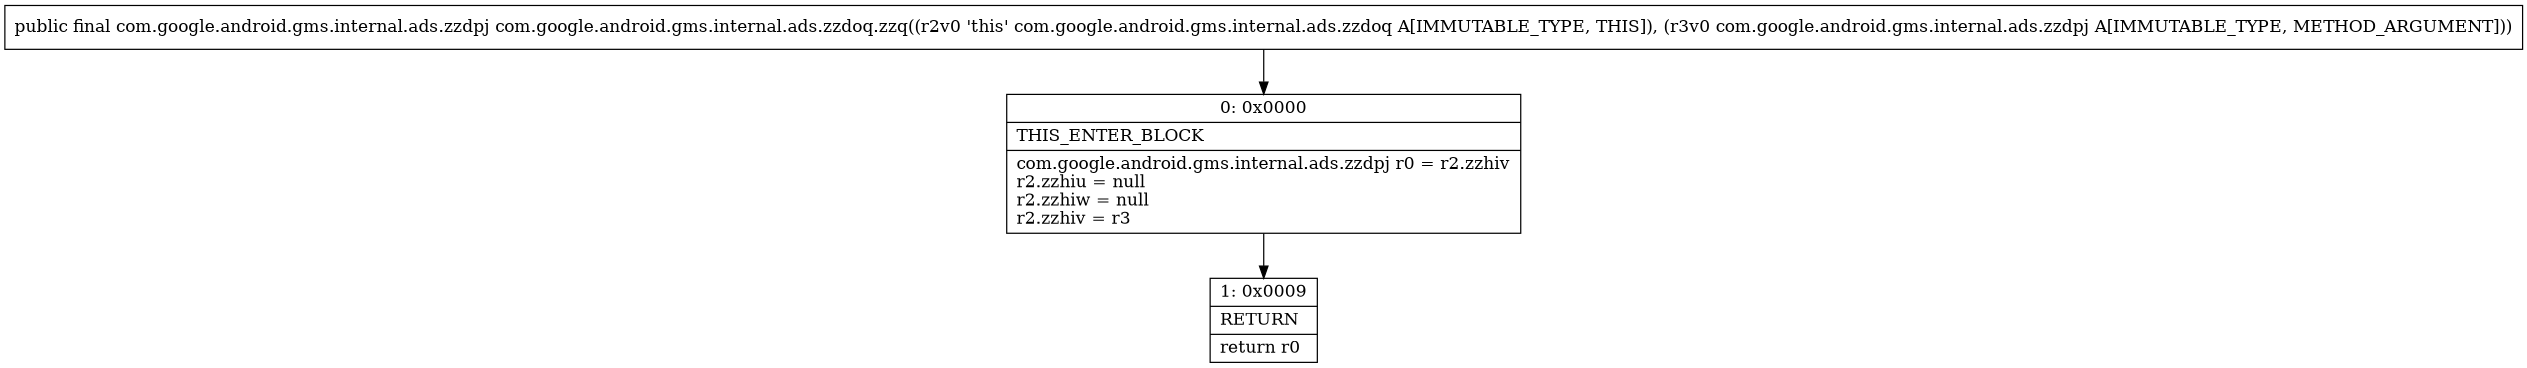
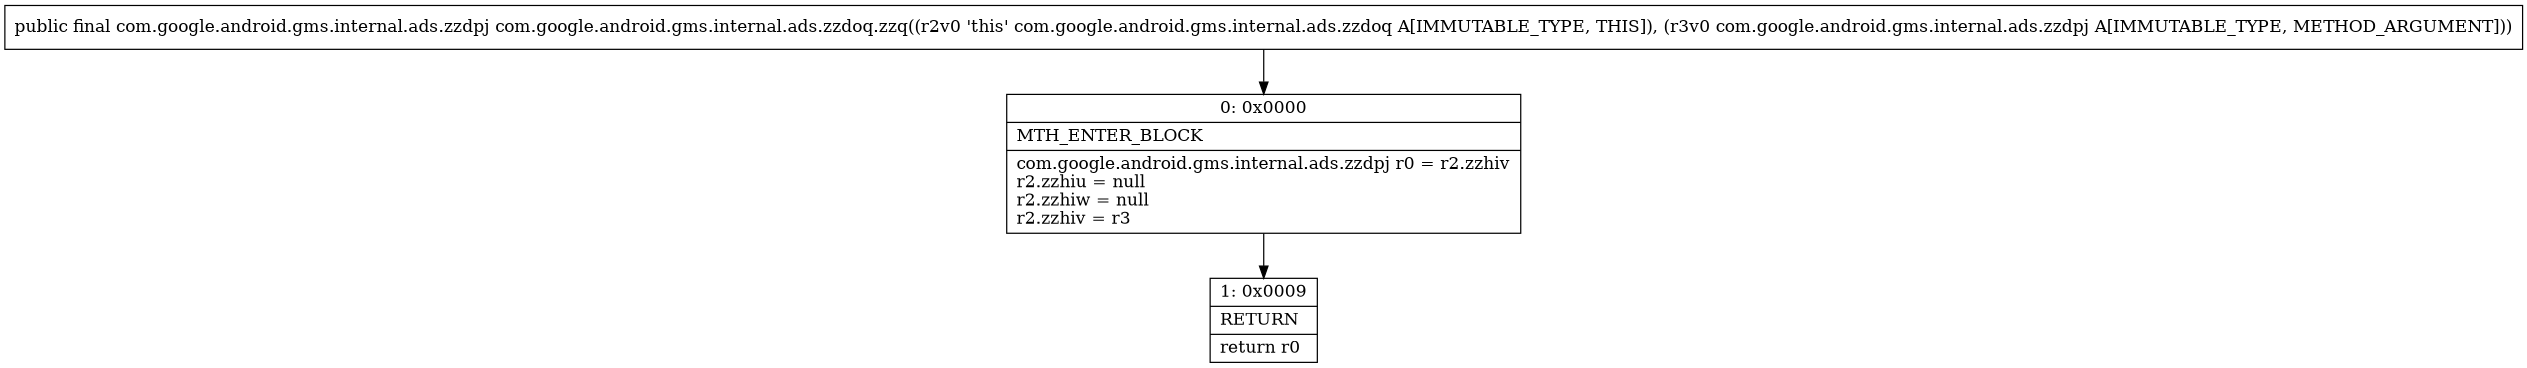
(1110, 136) -> (1110, 136)
